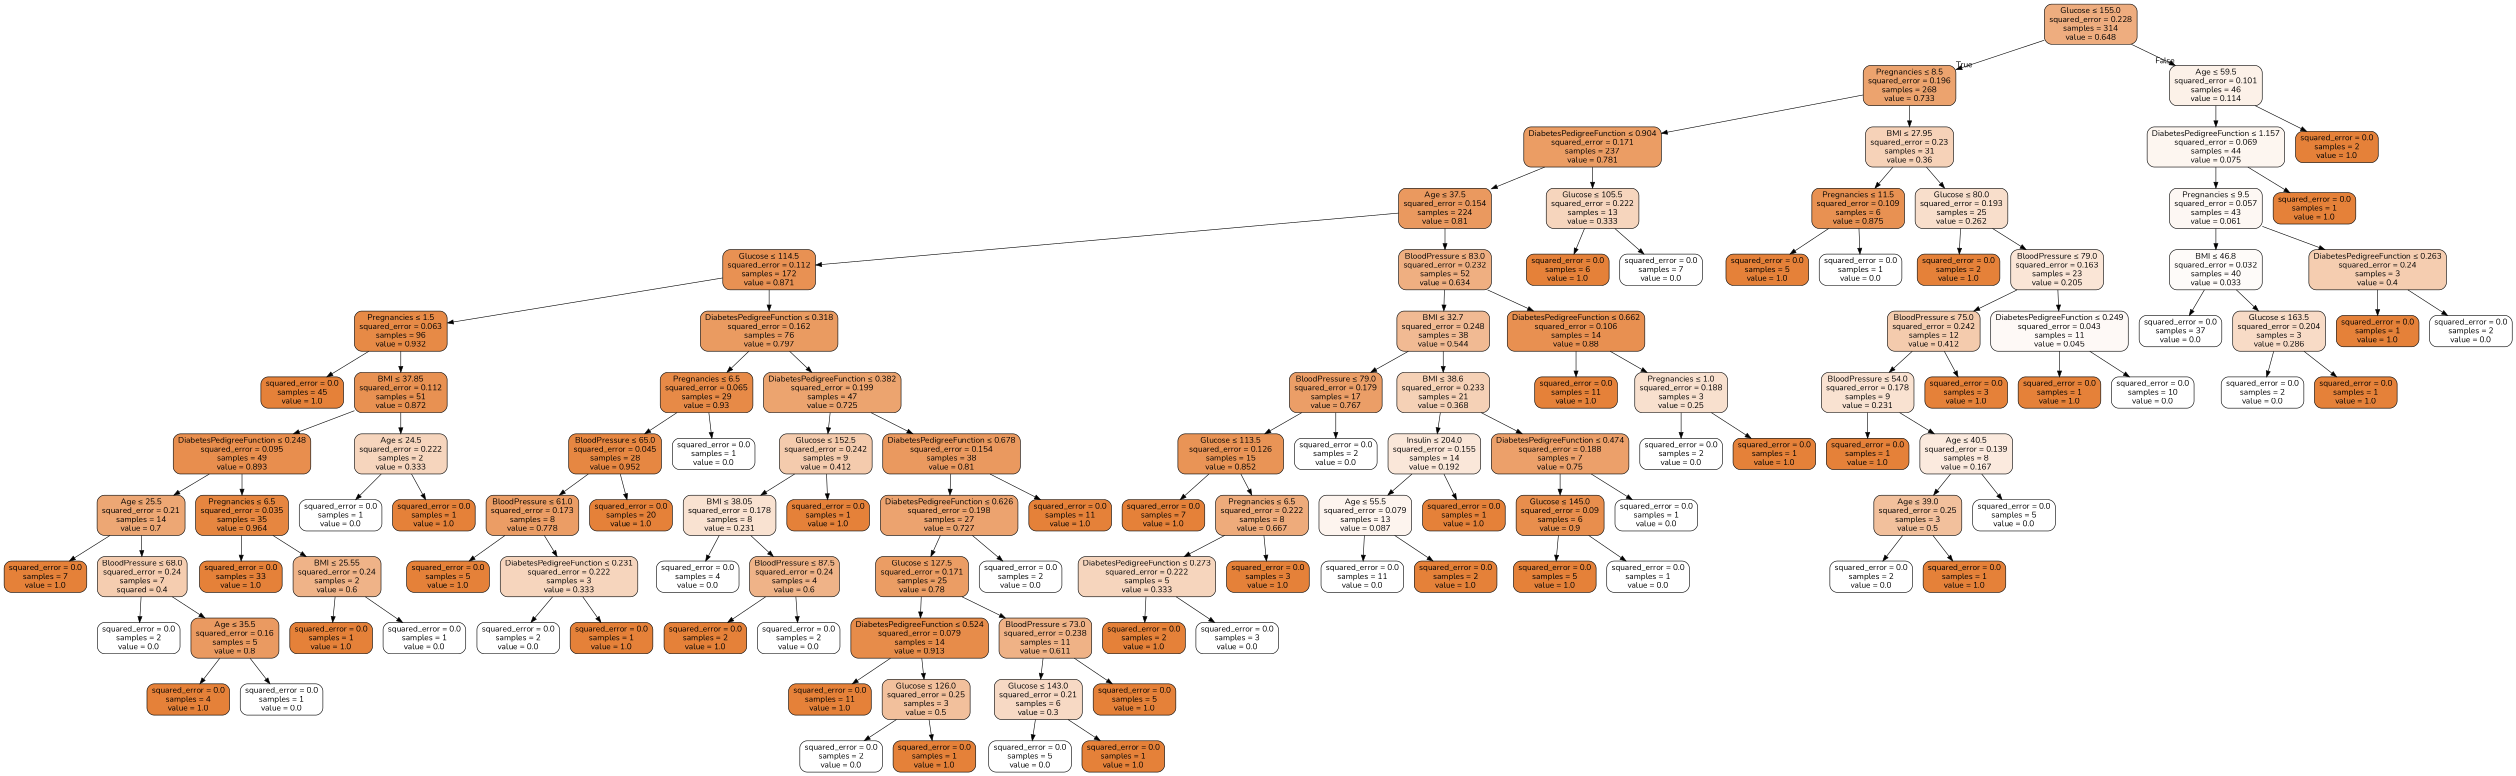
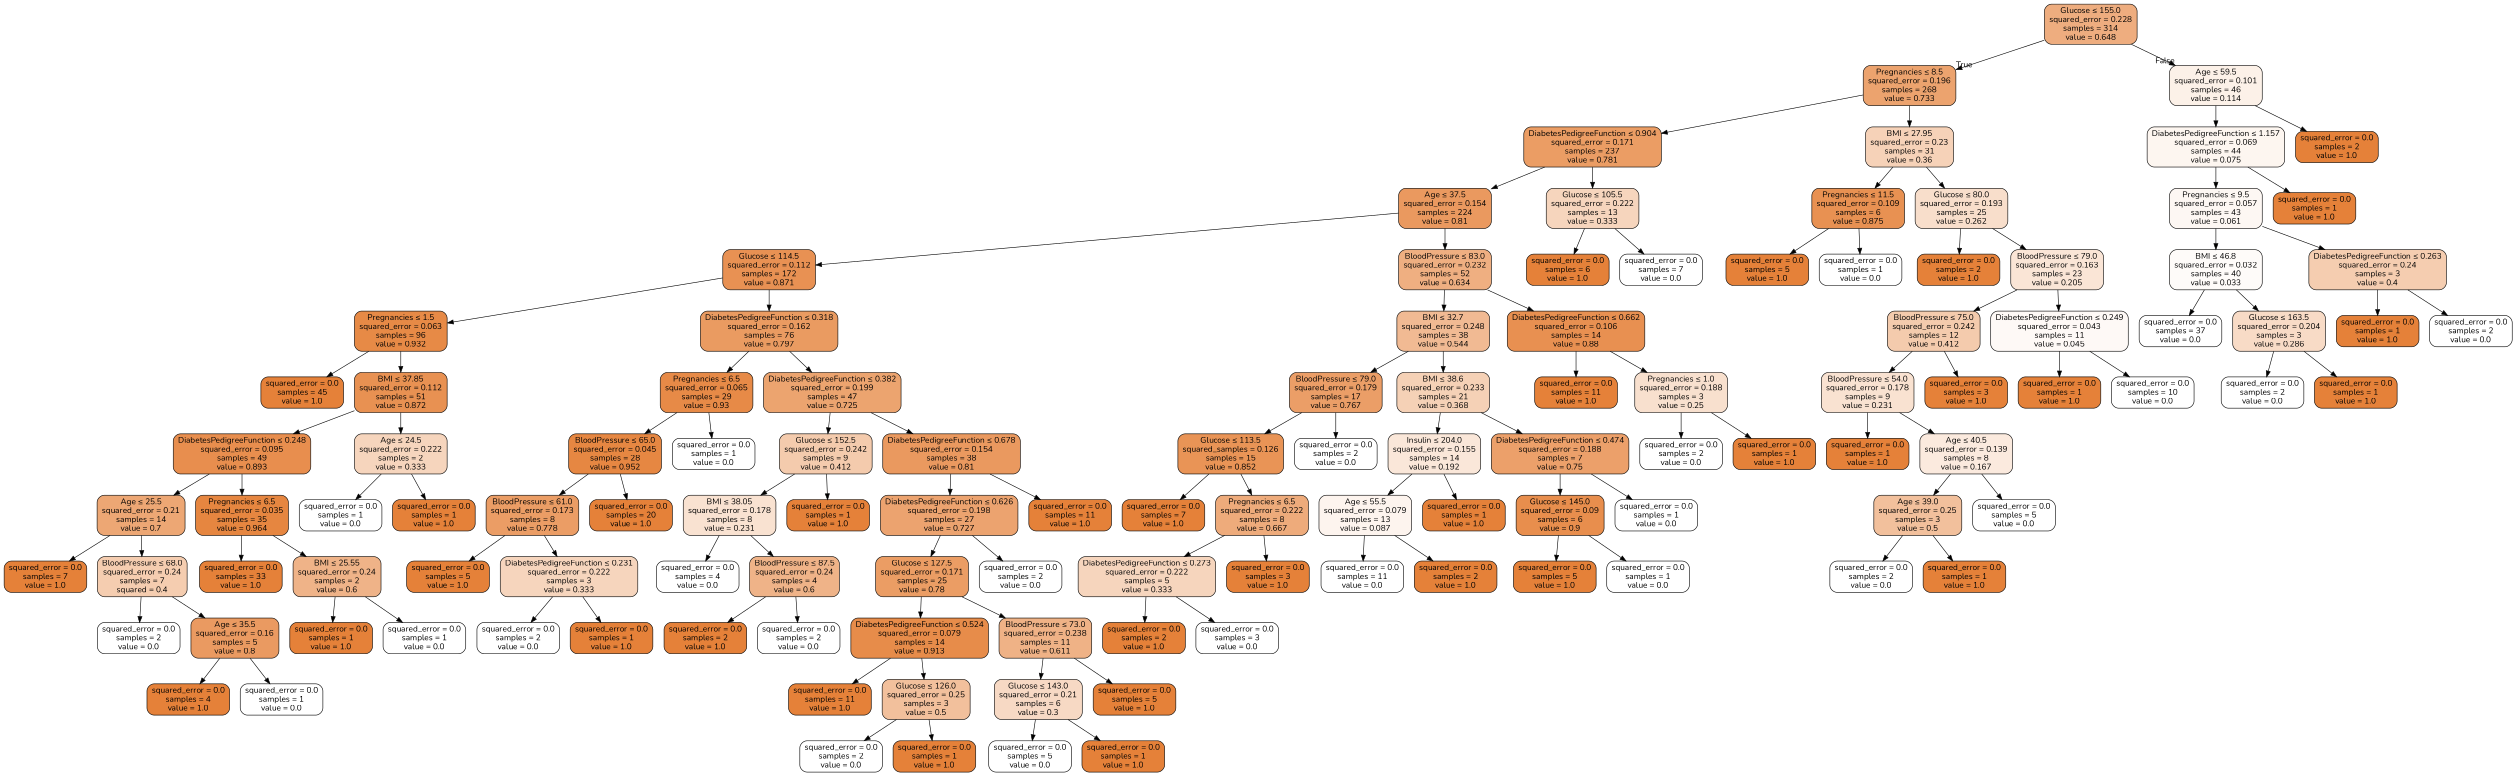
(1231, 449) -> (1231, 449)
